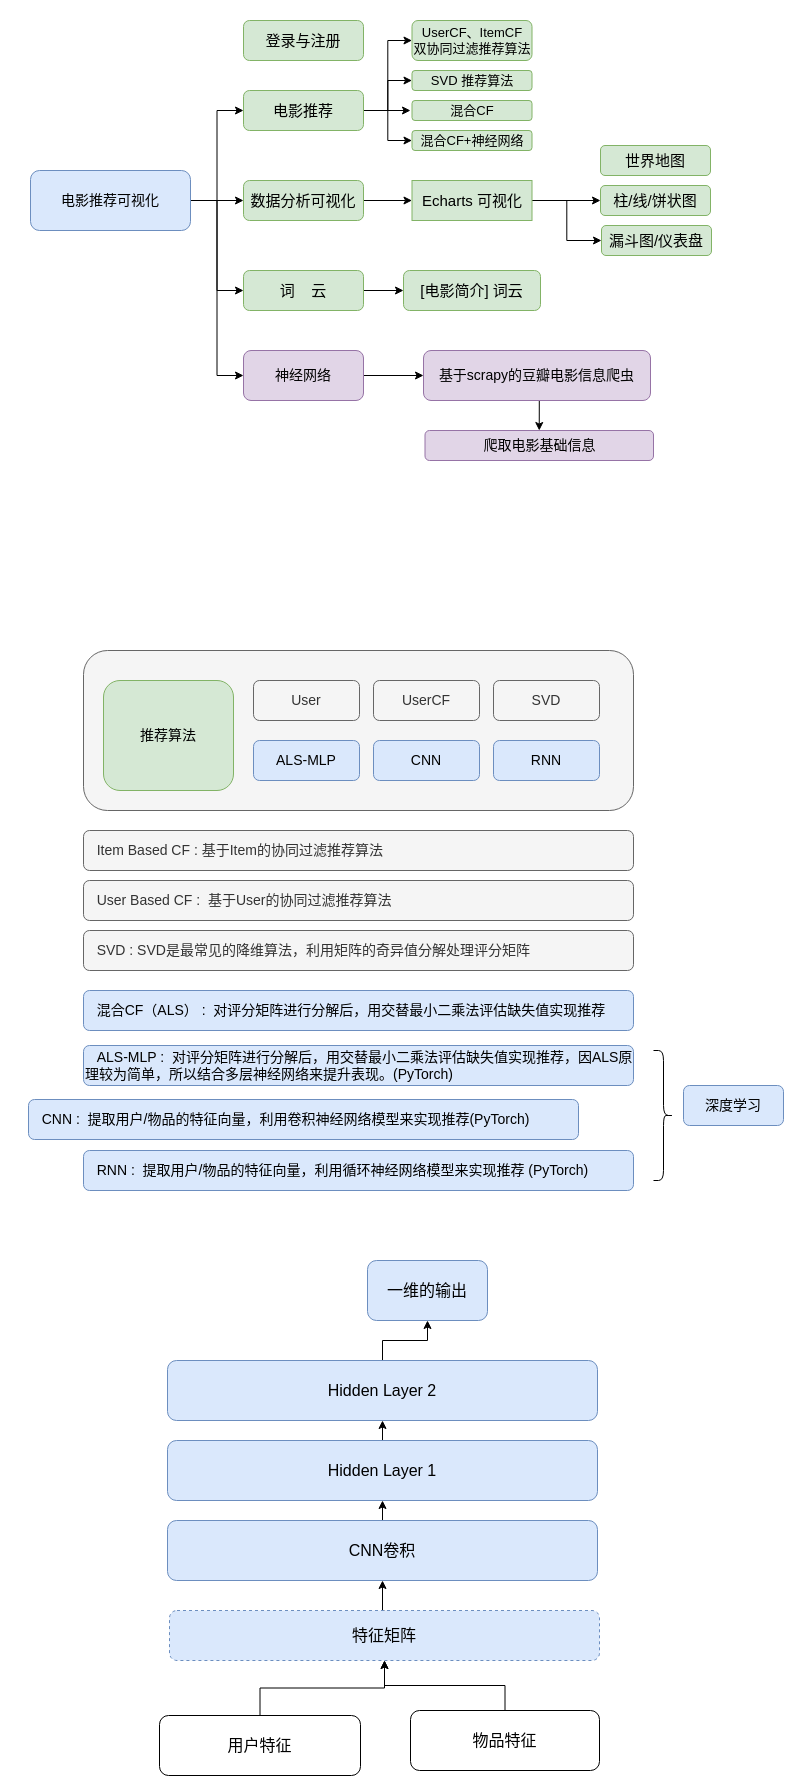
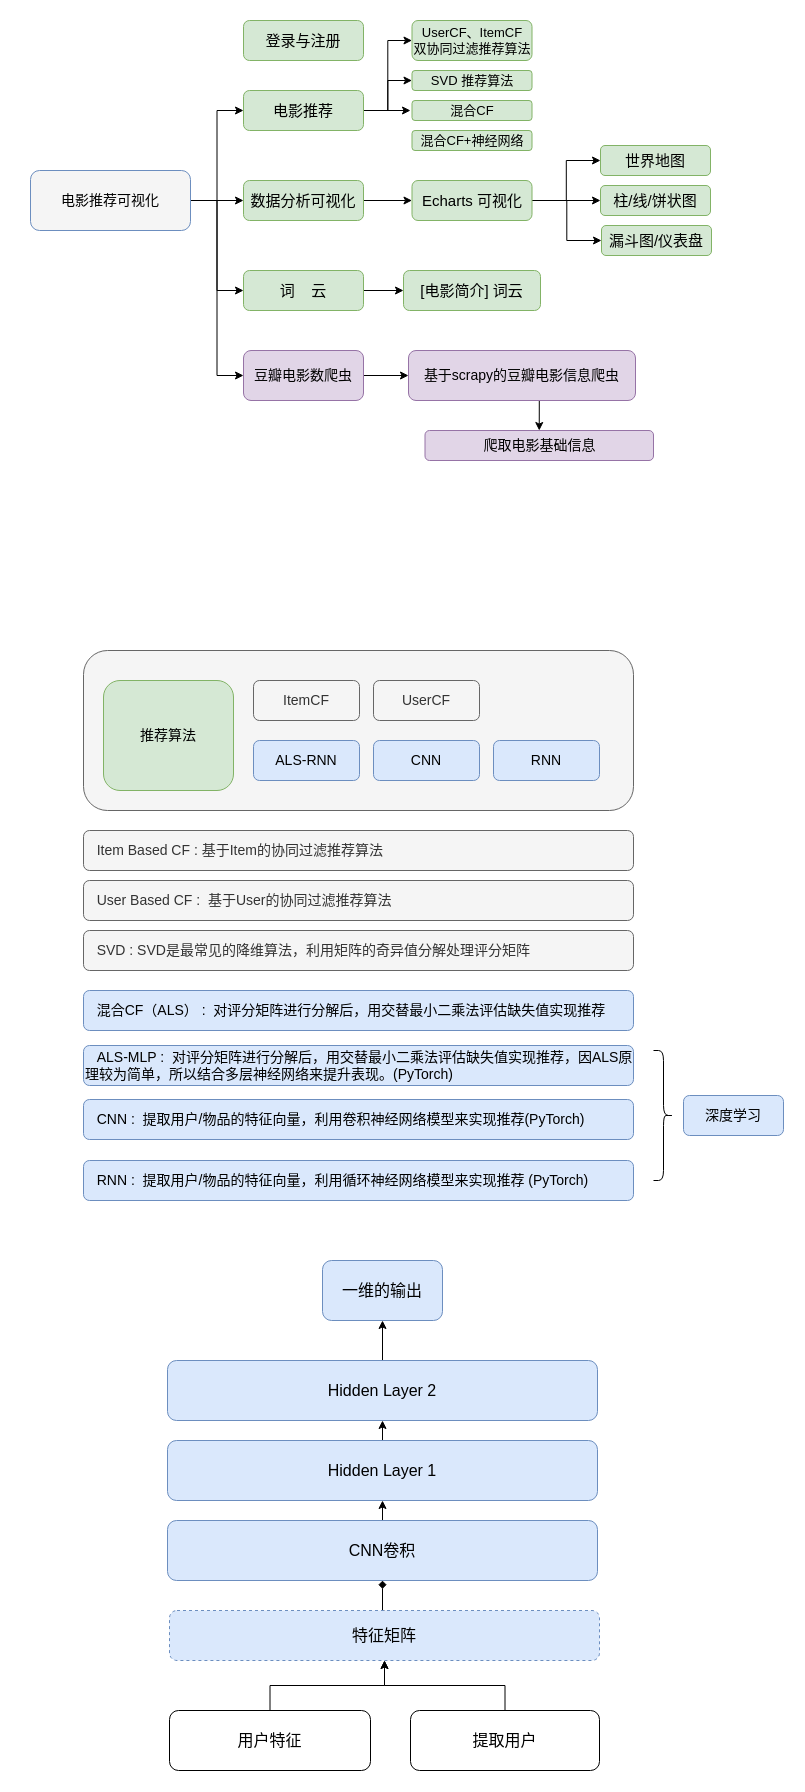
(388, 135) -> none
none -> (566, 167)
(111, 201) -> (111, 201)
(472, 201) -> (472, 201)
(304, 376) -> (304, 376)
(537, 376) -> (522, 376)
(307, 701) -> (307, 701)
(547, 701) -> none
(307, 761) -> (307, 761)
(734, 1106) -> (734, 1116)
(304, 1120) -> (359, 1120)
(359, 1171) -> (359, 1181)
(428, 1291) -> (383, 1291)
(383, 1588) -> (383, 1589)
(505, 1741) -> (505, 1741)
(260, 1746) -> (270, 1741)
